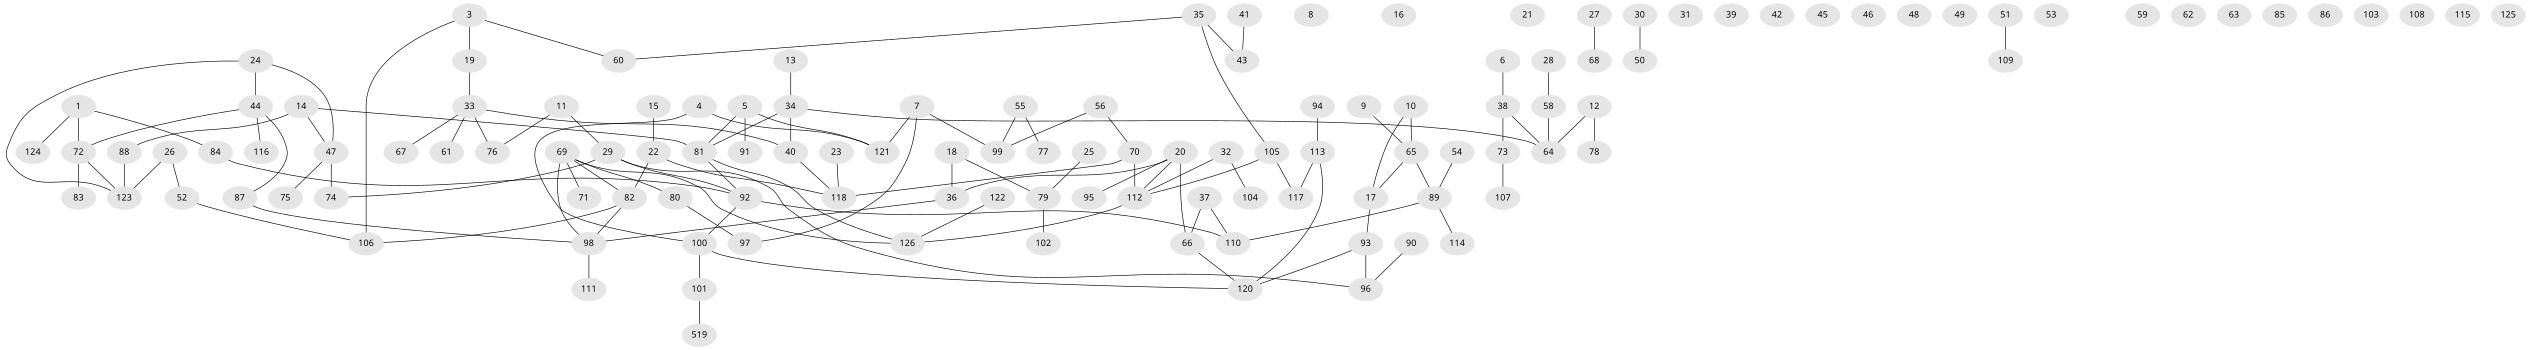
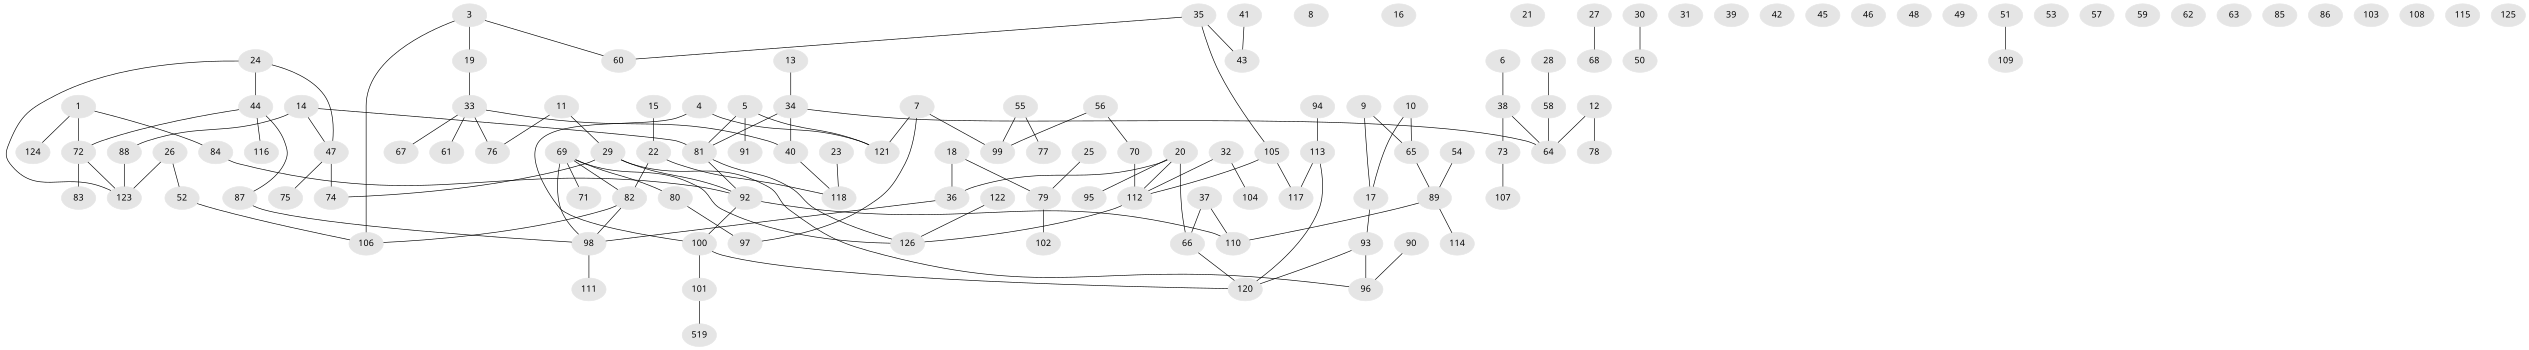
none -> (2097, 15)
(1391, 175) -> (1367, 152)
(989, 179) -> none
